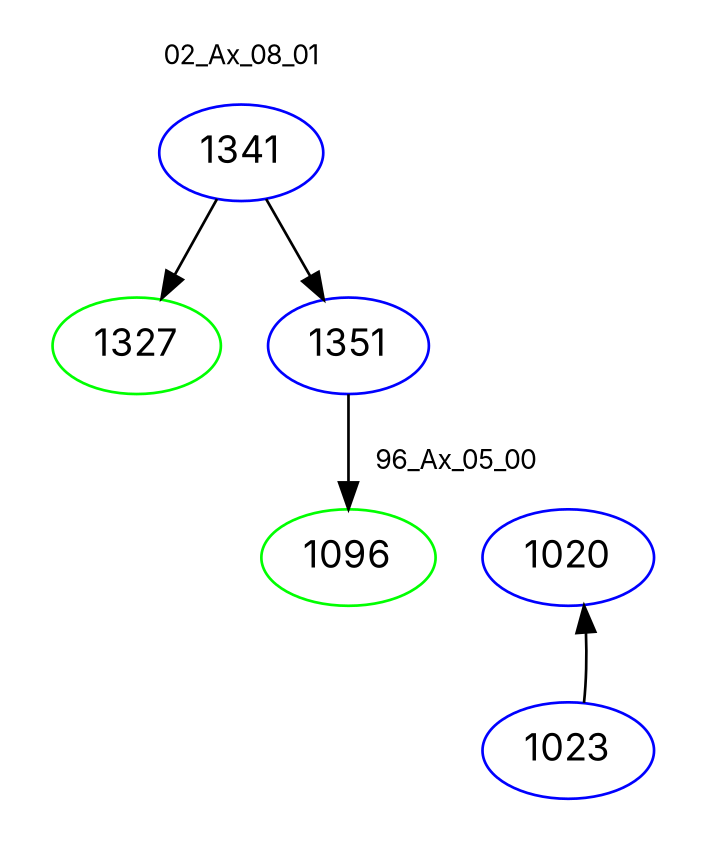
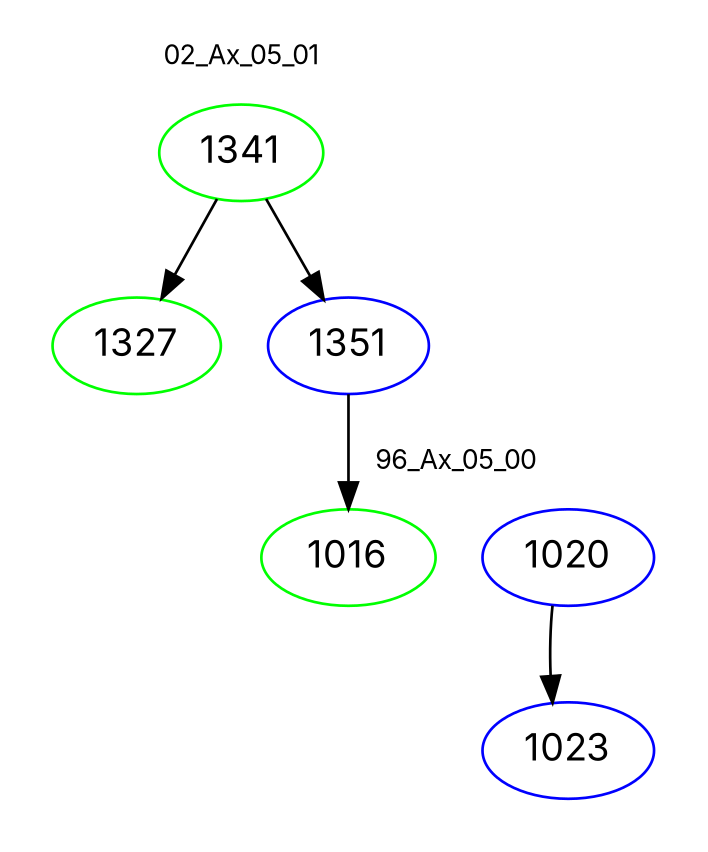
(241, 58) -> (241, 58)
(241, 153) -> (241, 153)
(348, 558) -> (348, 558)
(586, 668) -> (550, 641)
